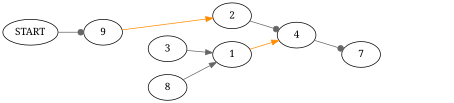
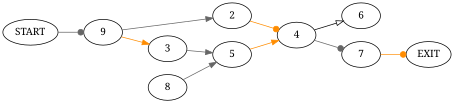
none -> (361, 16)
(164, 24) -> (164, 24)
(262, 25) -> (262, 25)
none -> (132, 40)
(232, 54) -> (232, 54)
none -> (429, 54)
